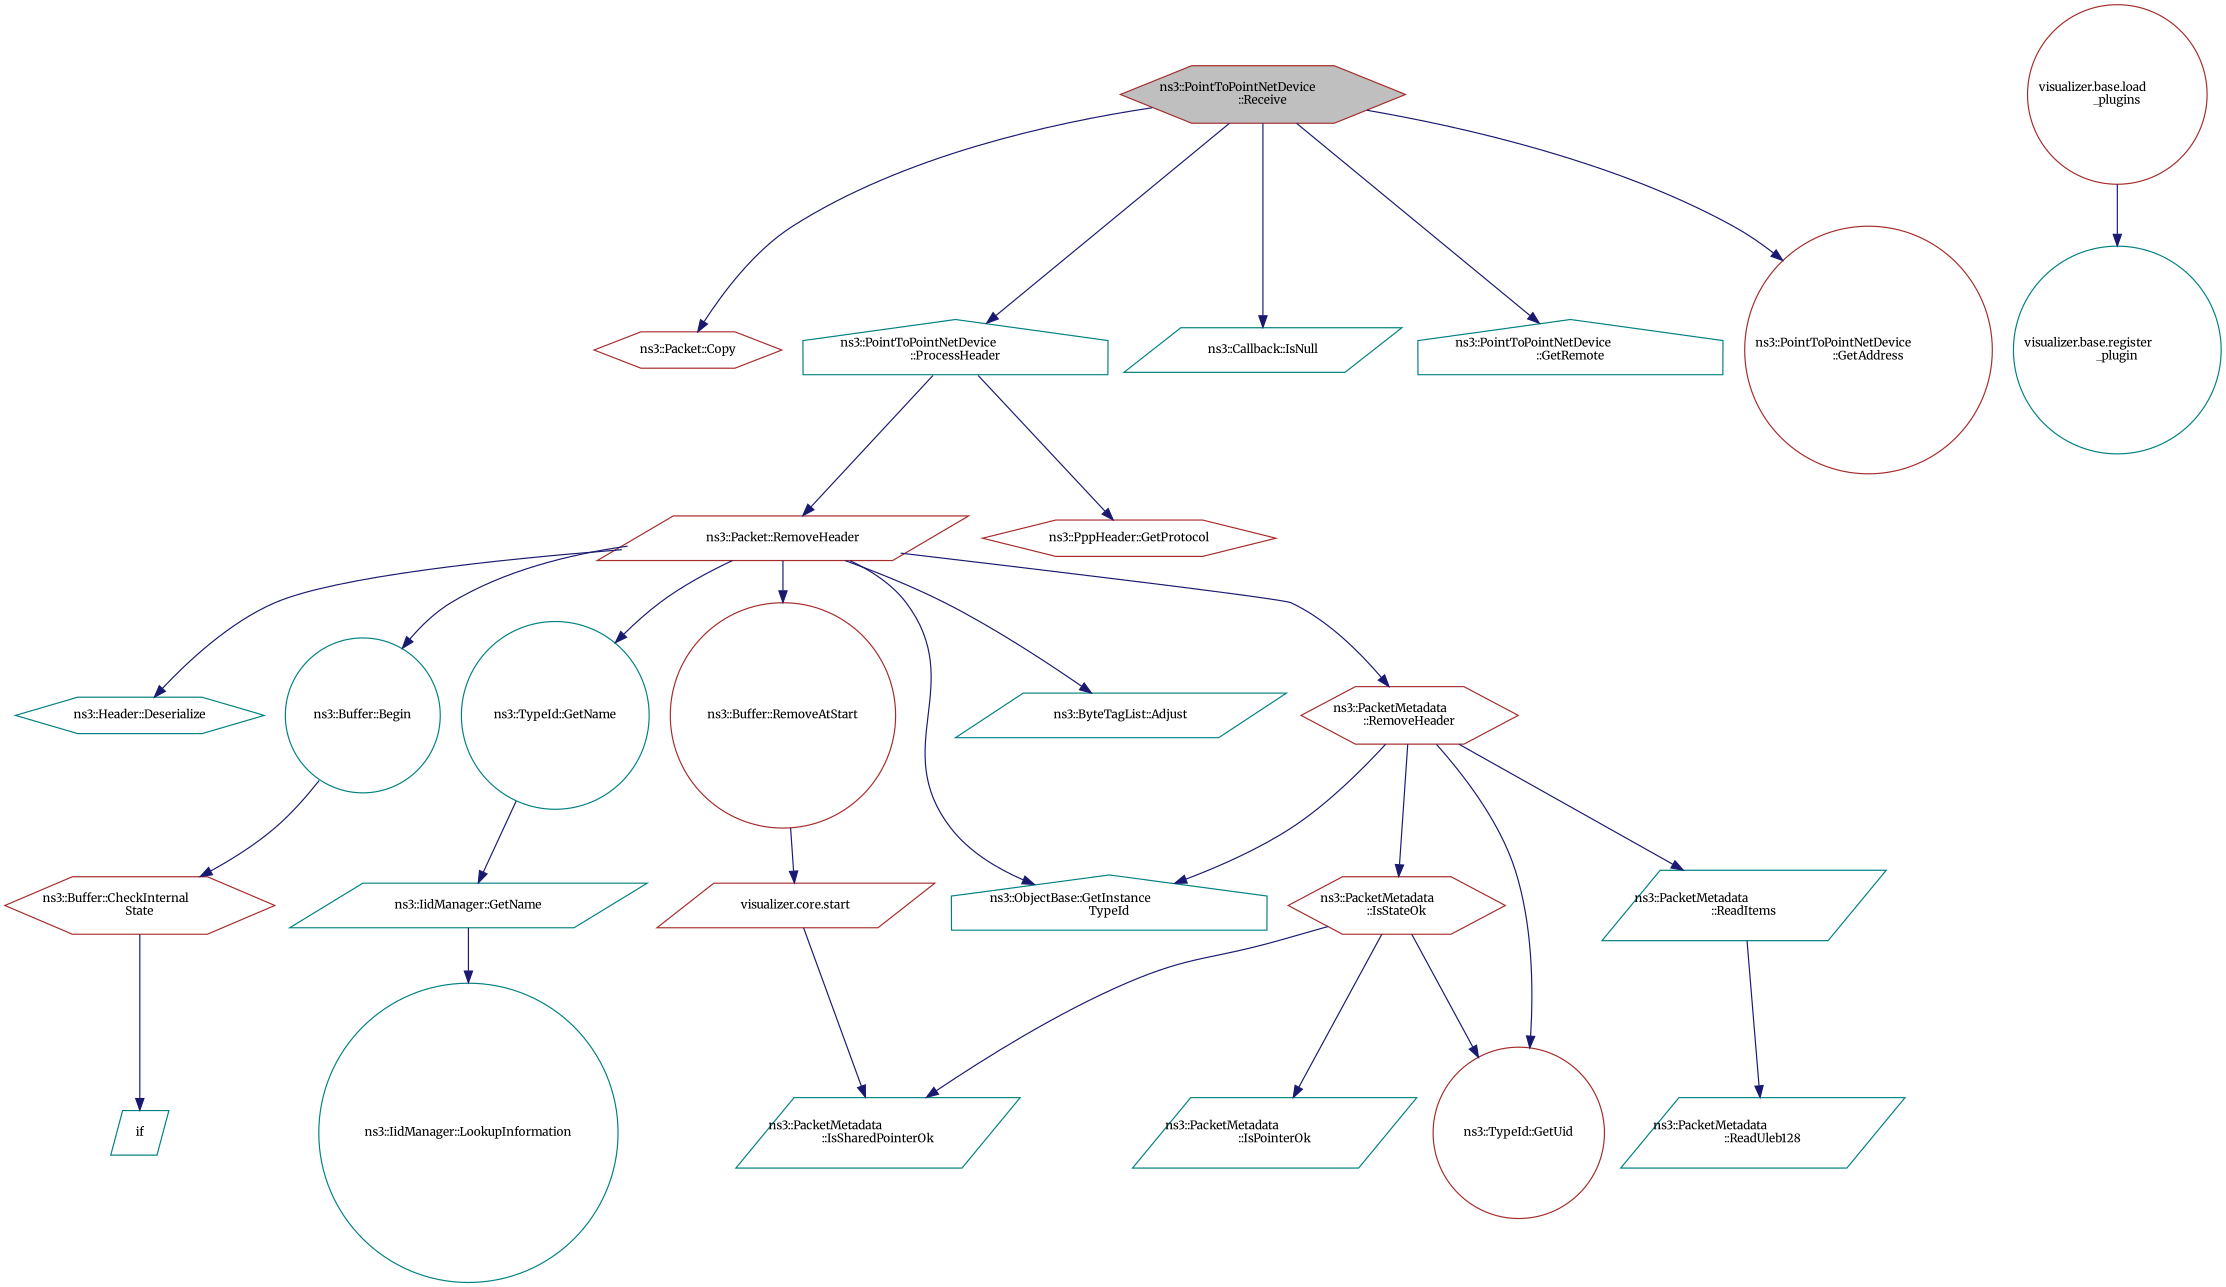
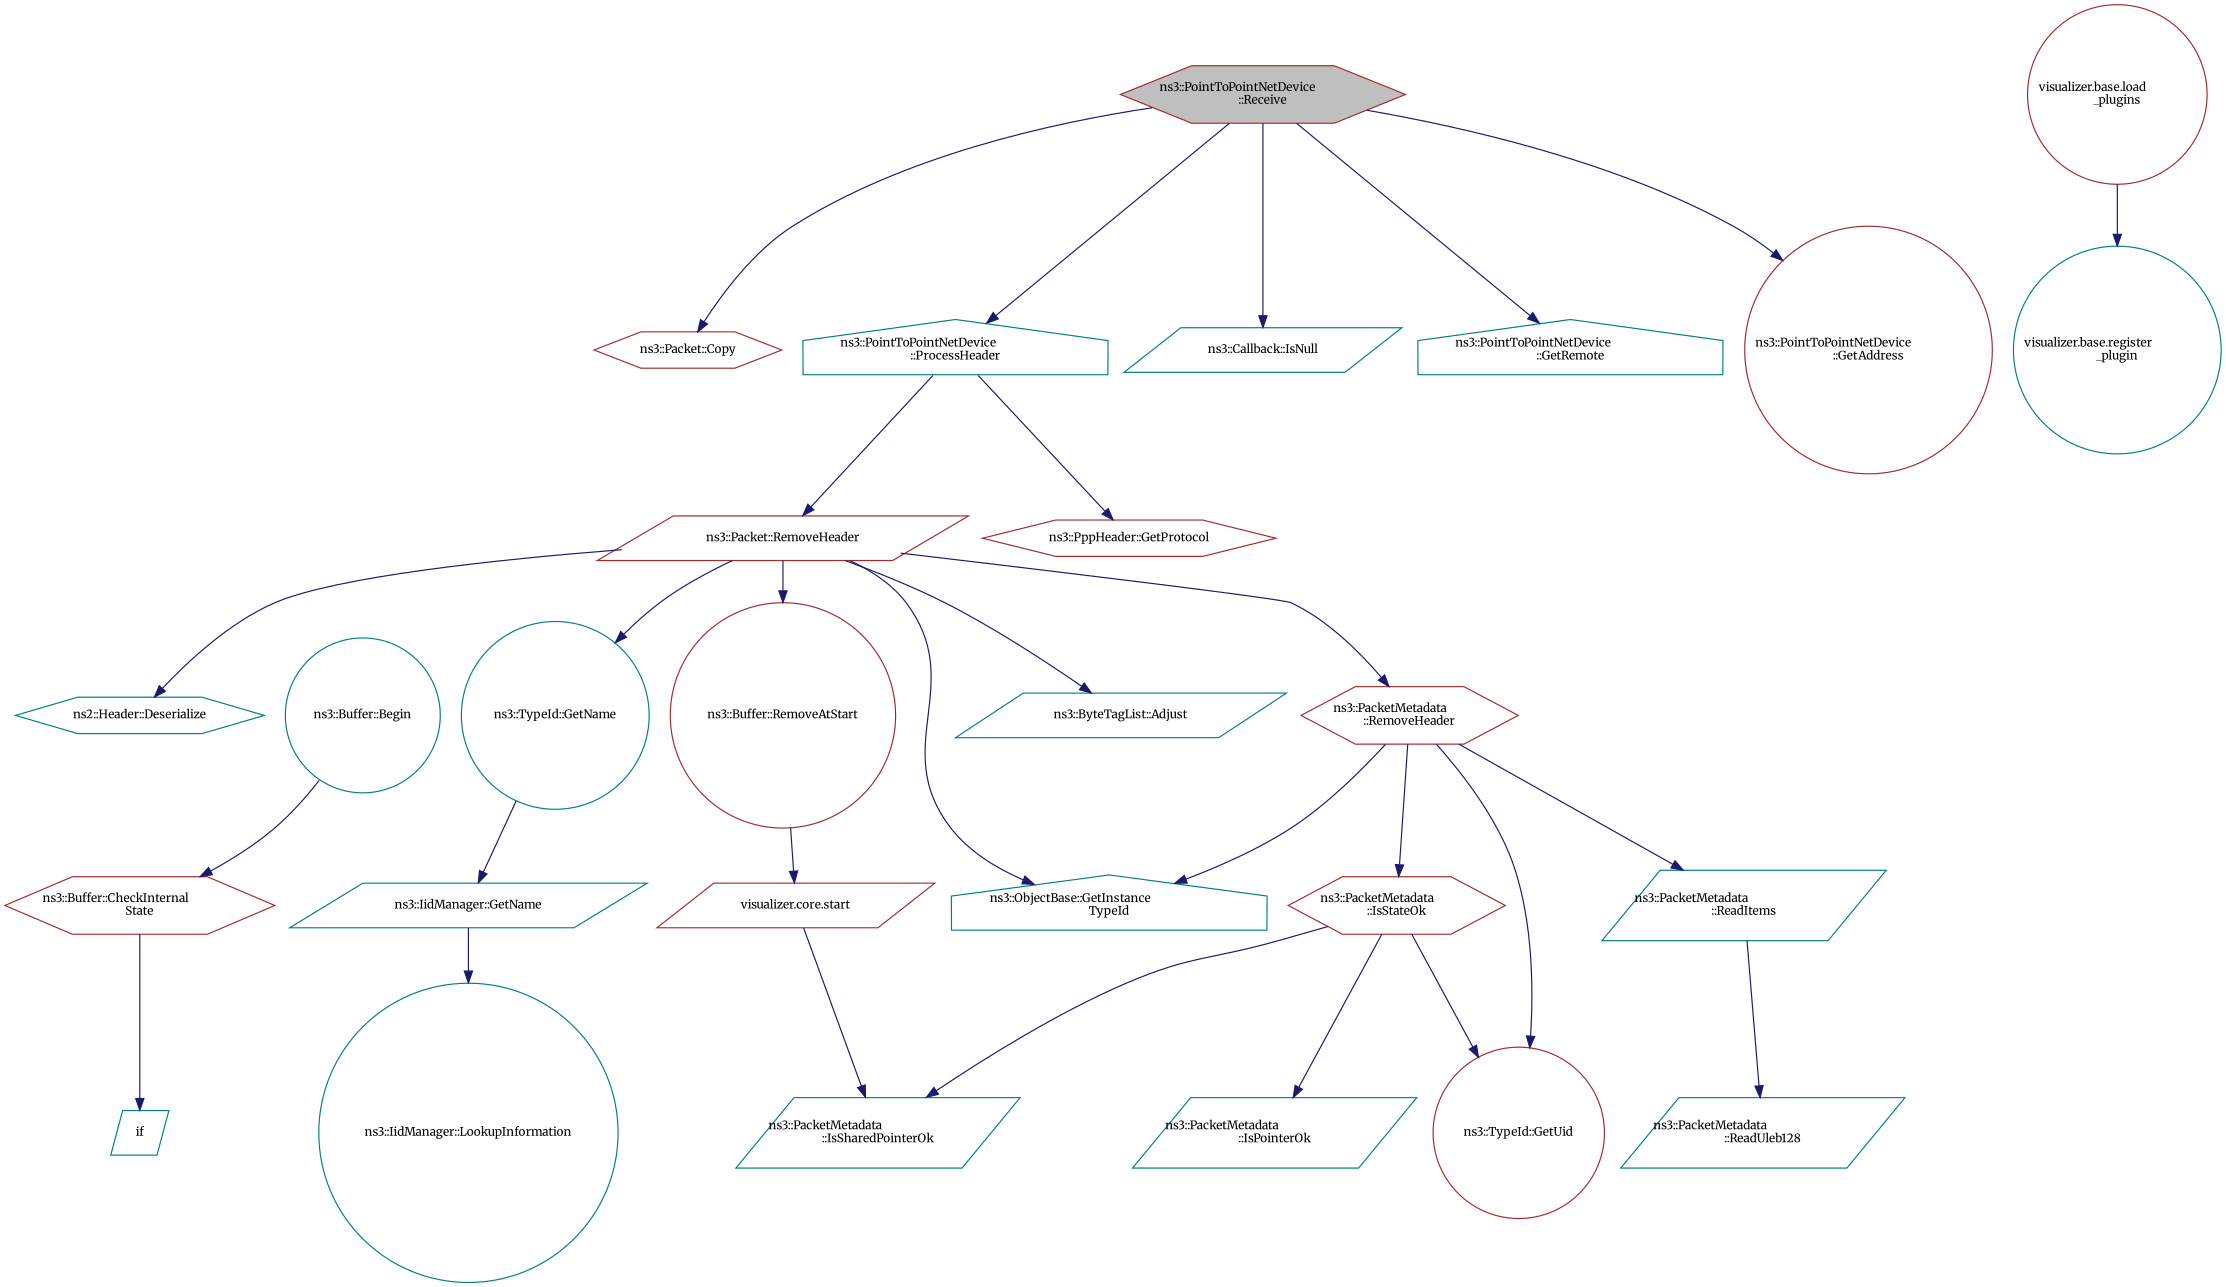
(510, 575) -> none
(140, 715) -> (140, 715)
